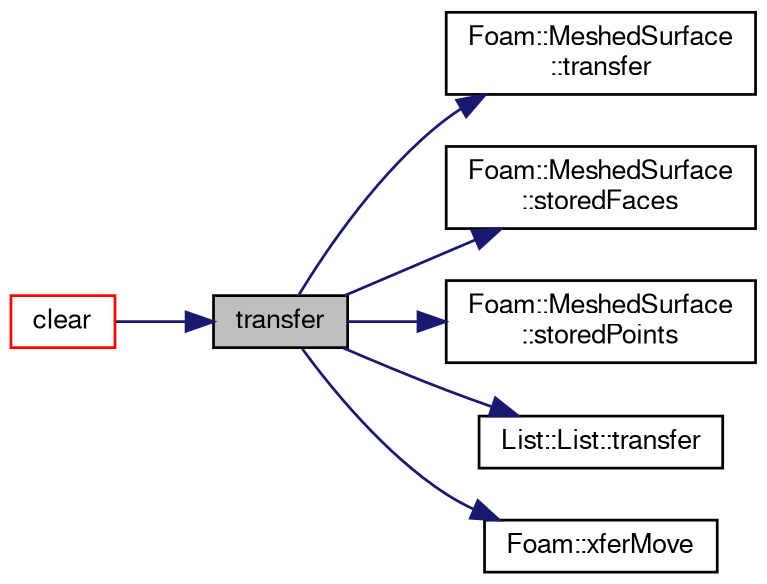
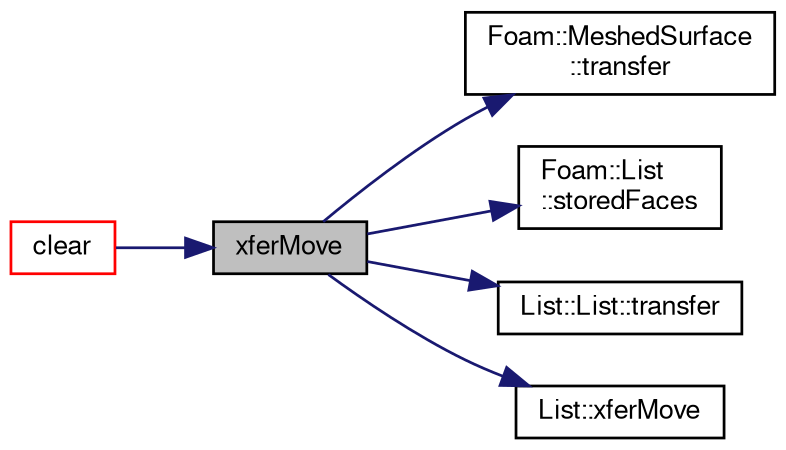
(601, 188) -> (620, 188)
(281, 322) -> (290, 248)
(601, 322) -> none
(601, 546) -> (620, 412)
